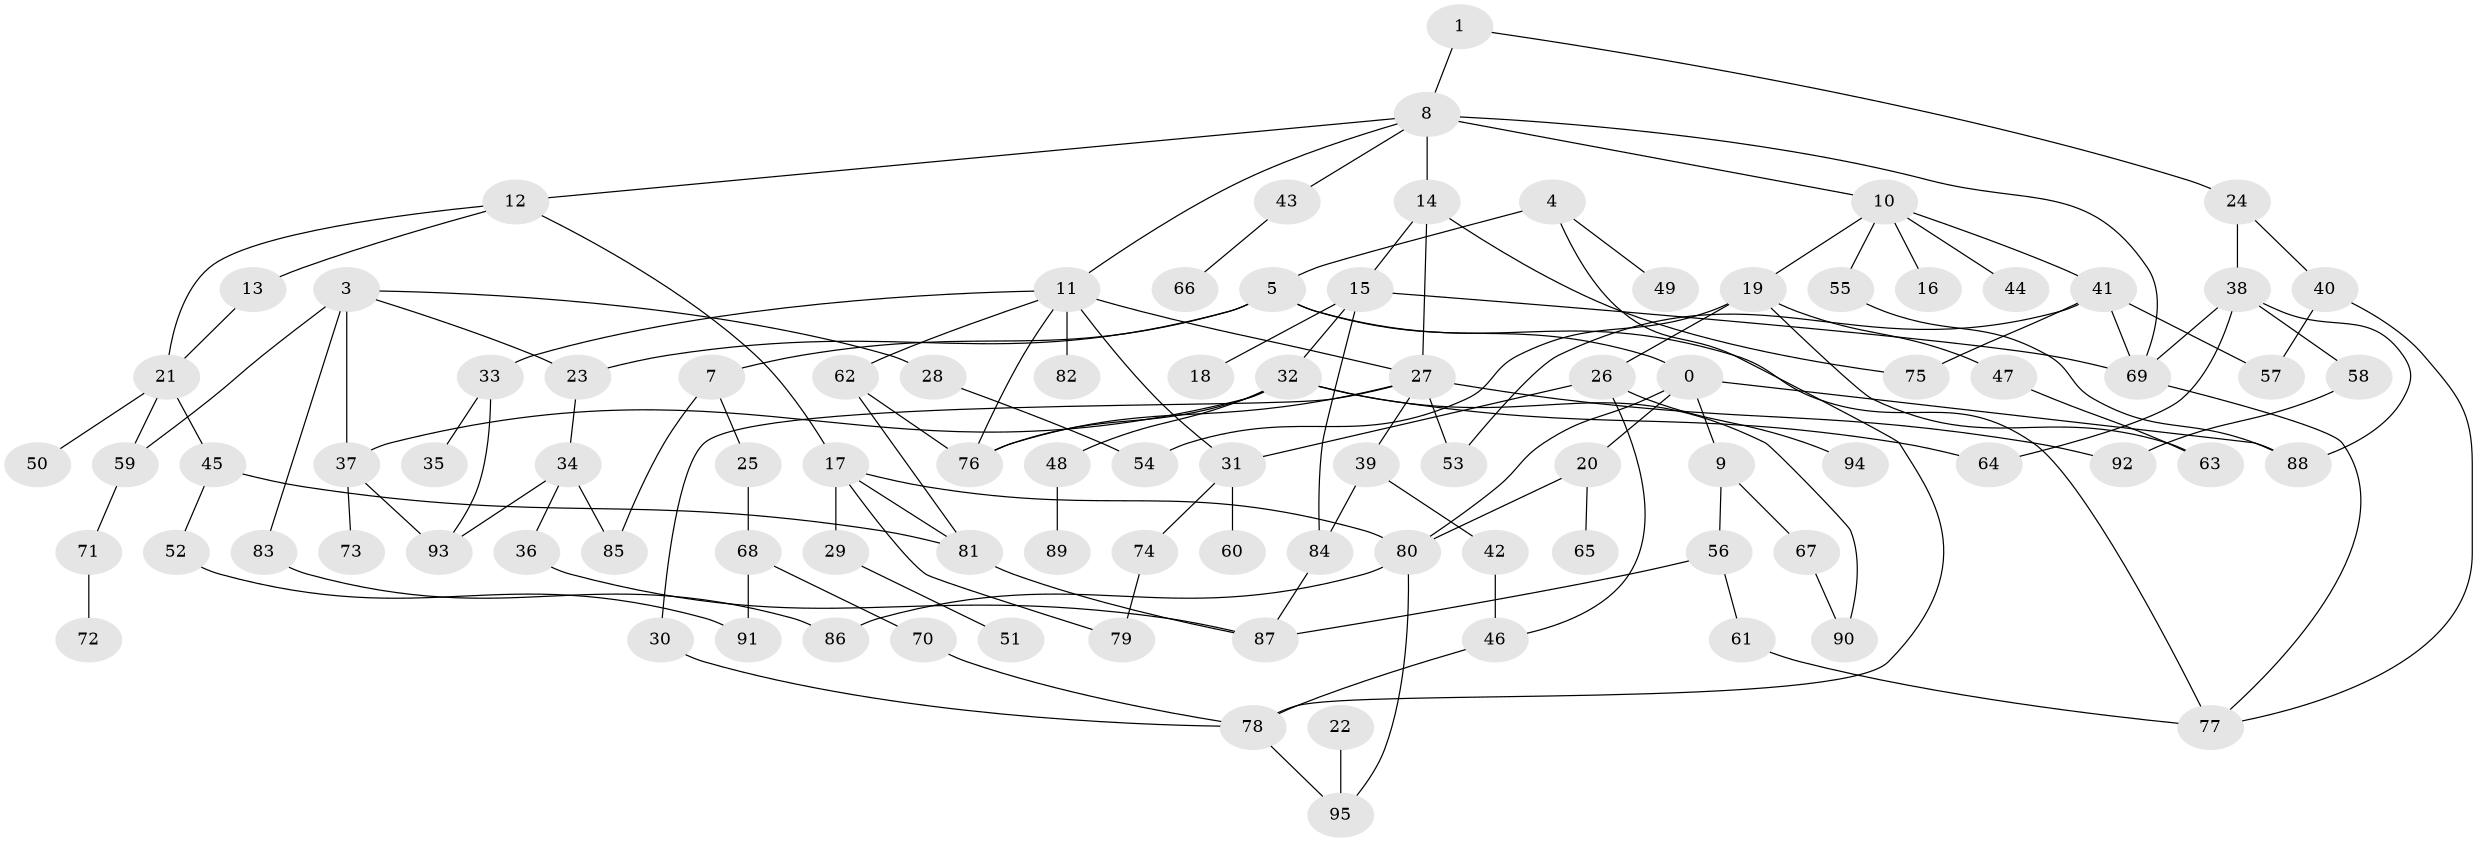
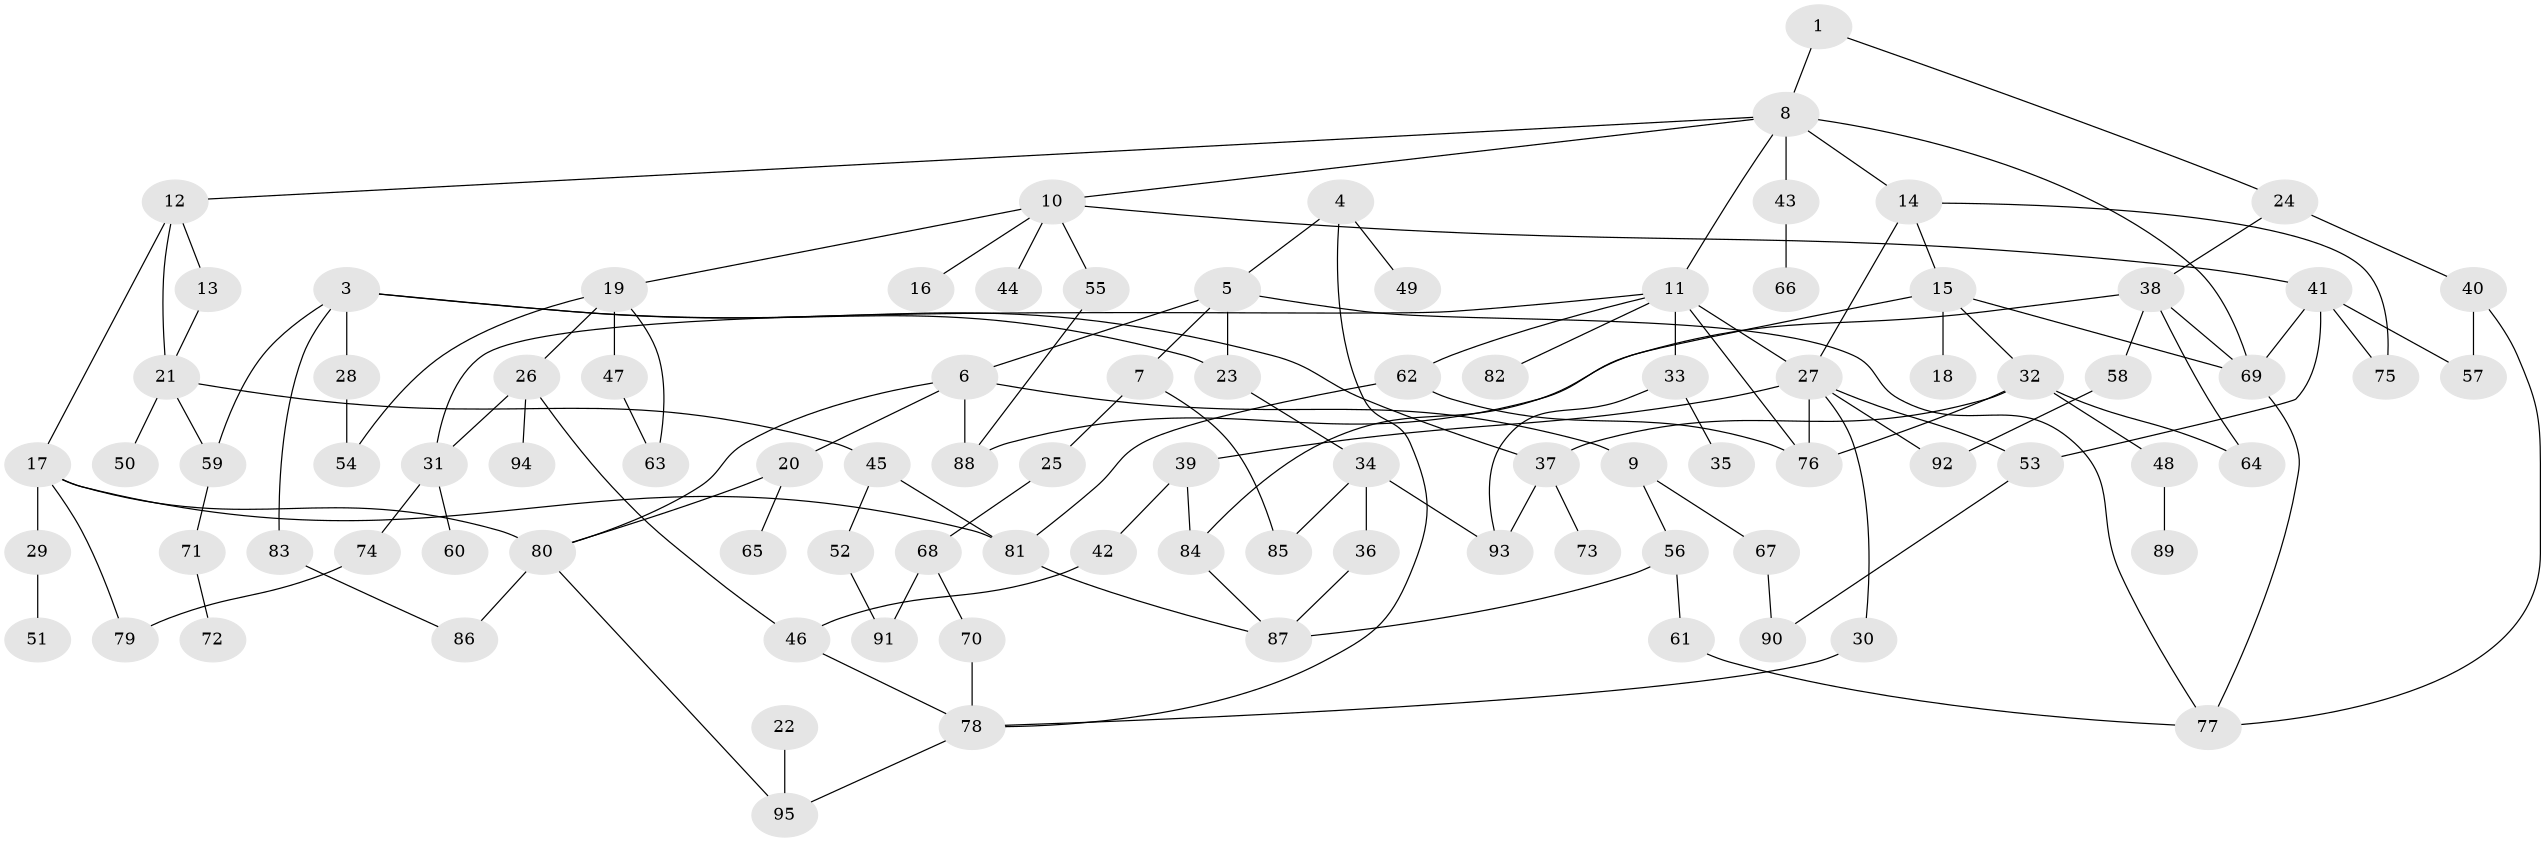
(1690, 377) -> (965, 377)
(1745, 435) -> (1902, 552)
